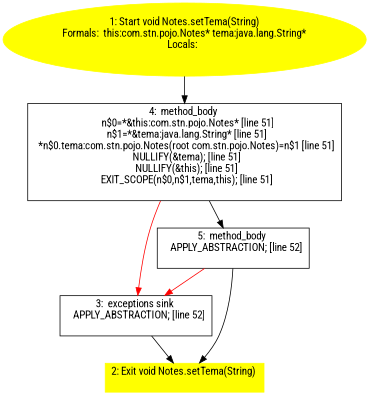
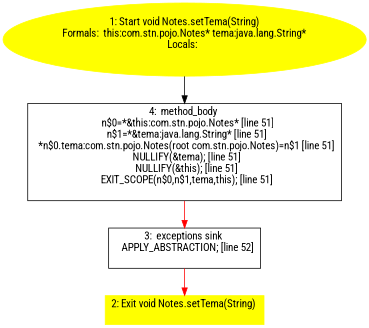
(233, 248) -> none
(160, 347) -> (185, 278)
